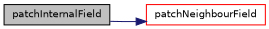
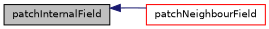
(123, 22) -> (133, 8)
